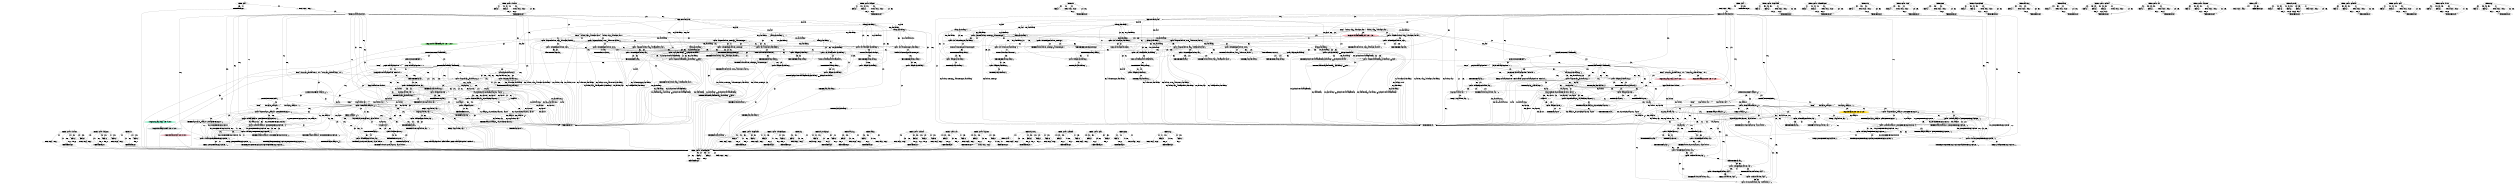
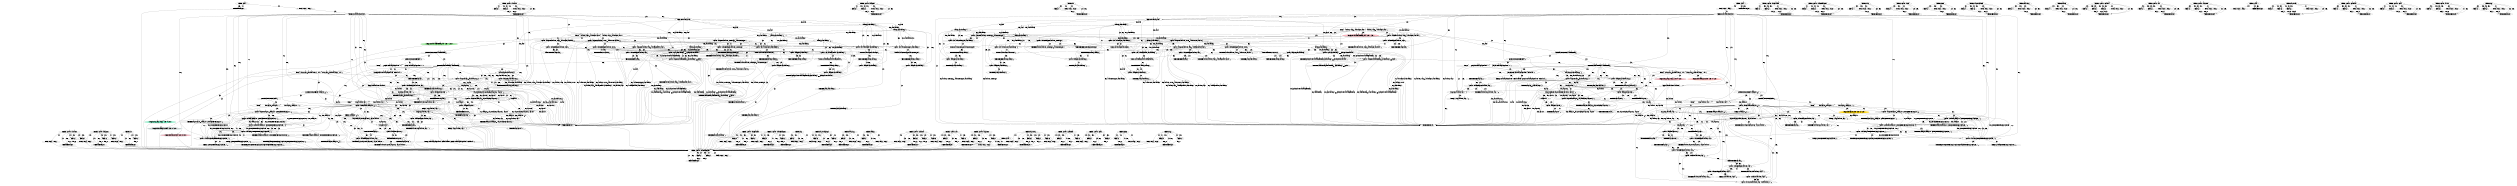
(2298, 9) -> none
(1737, 174) -> (1709, 174)
